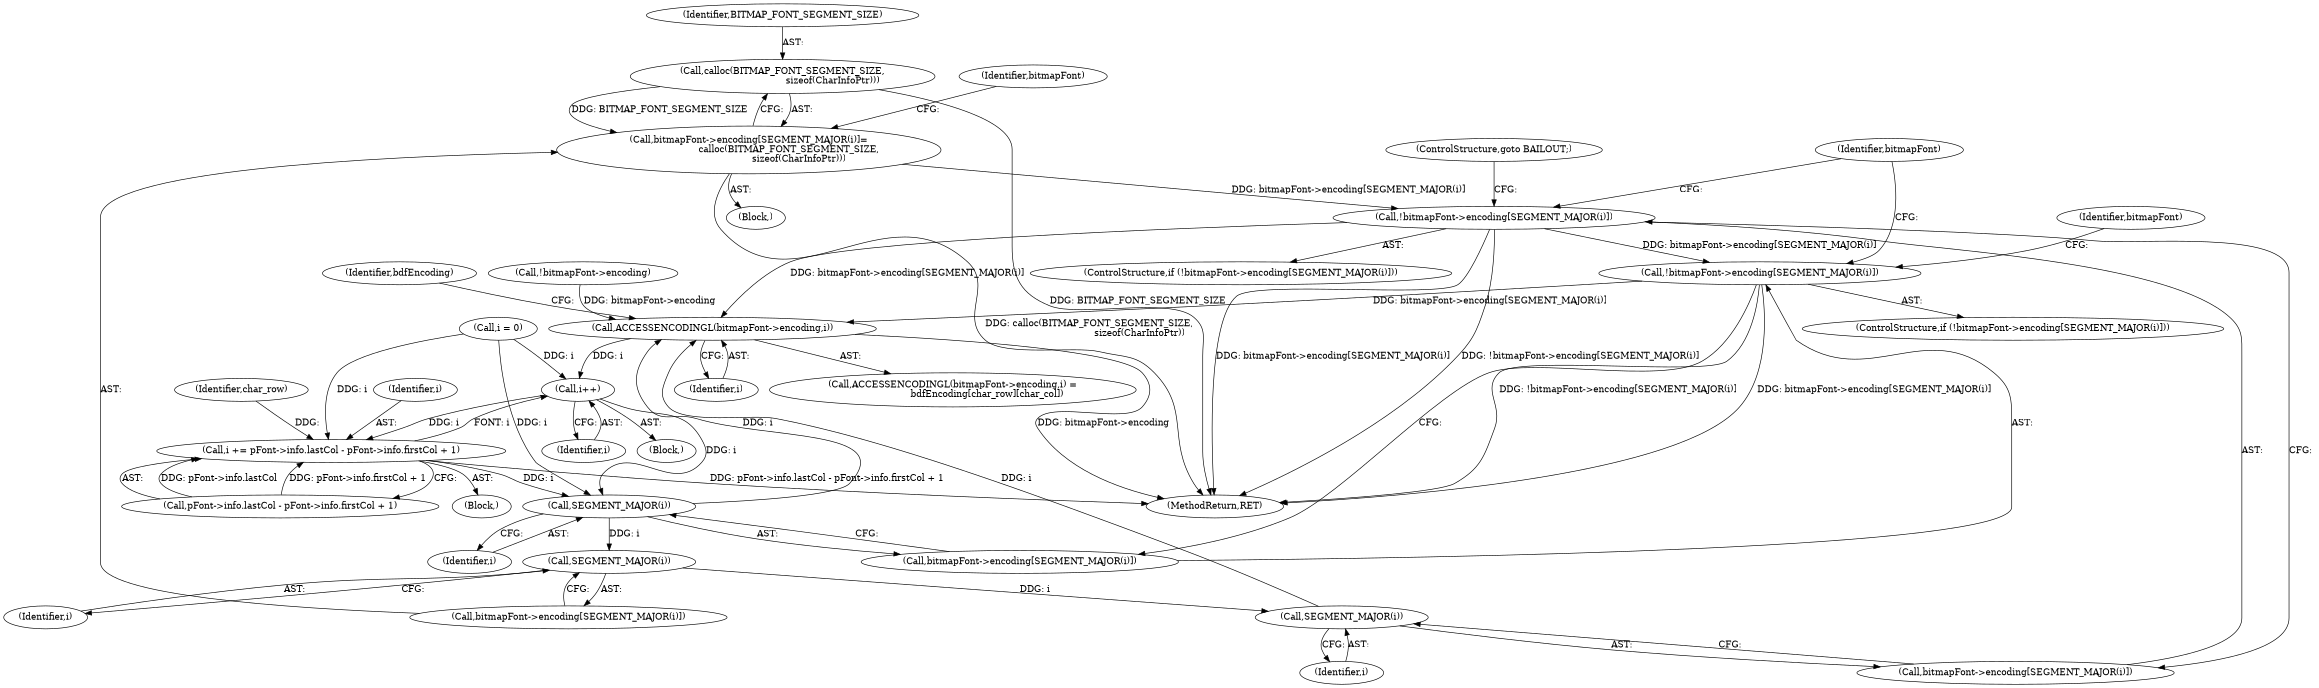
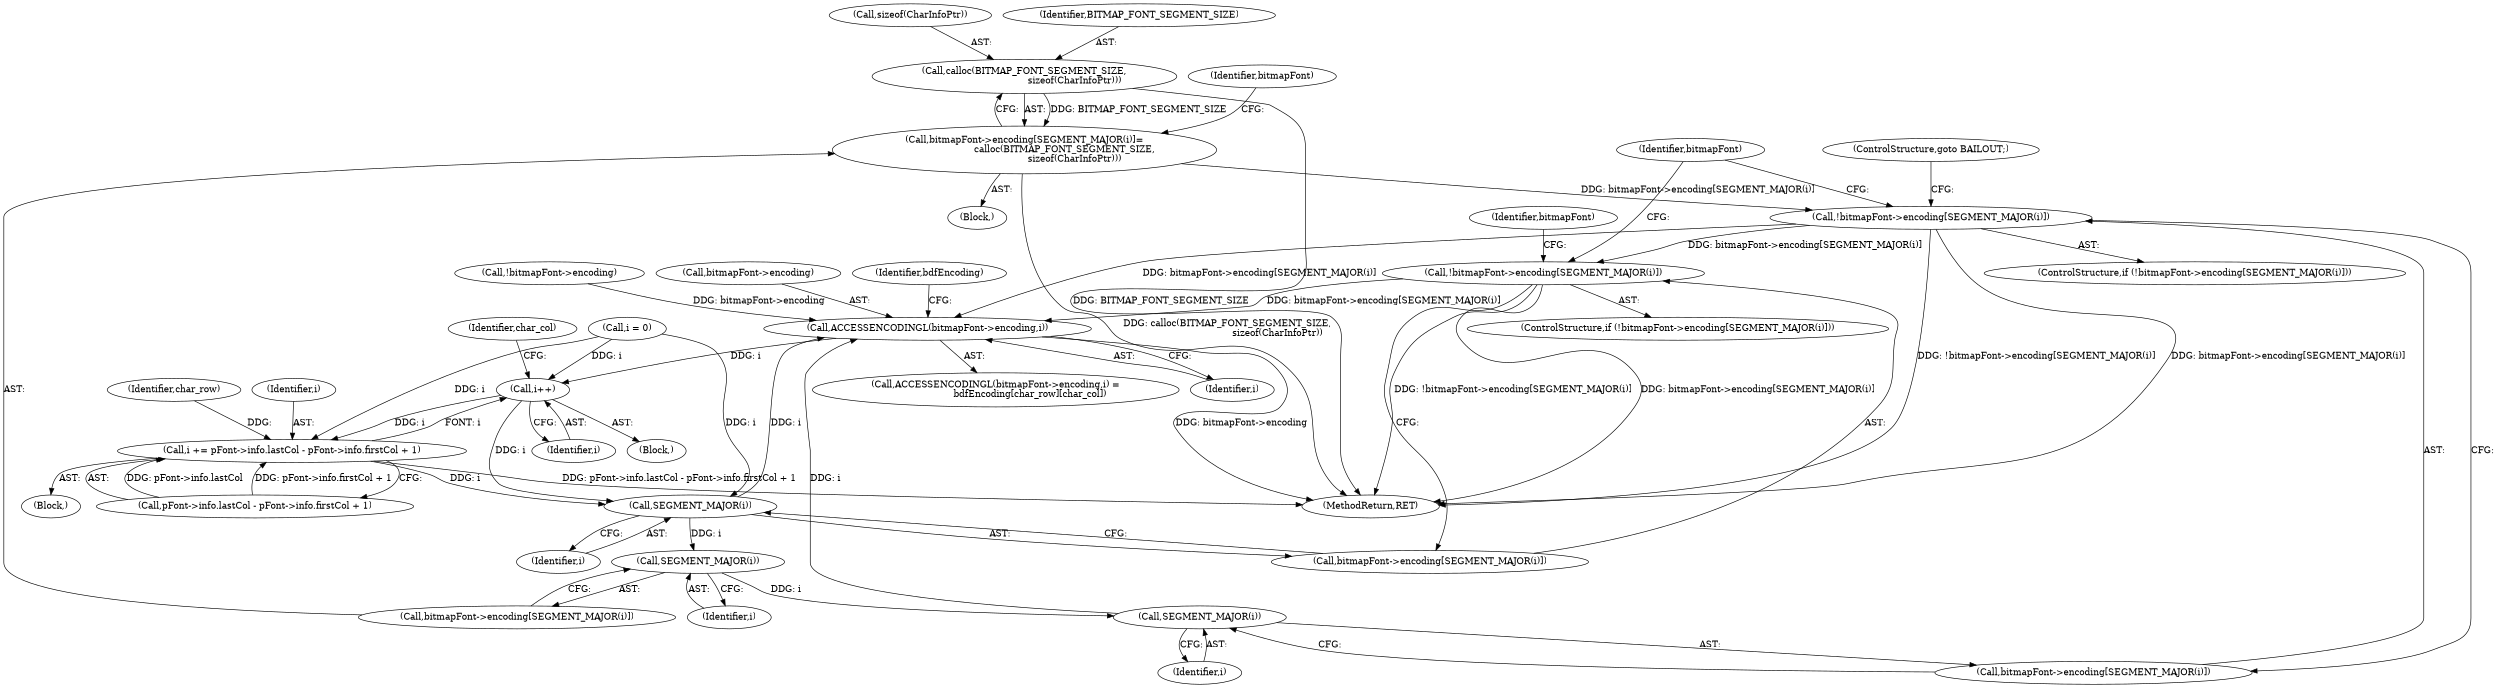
none -> (910, 15)
none -> (748, 273)
none -> (513, 329)
